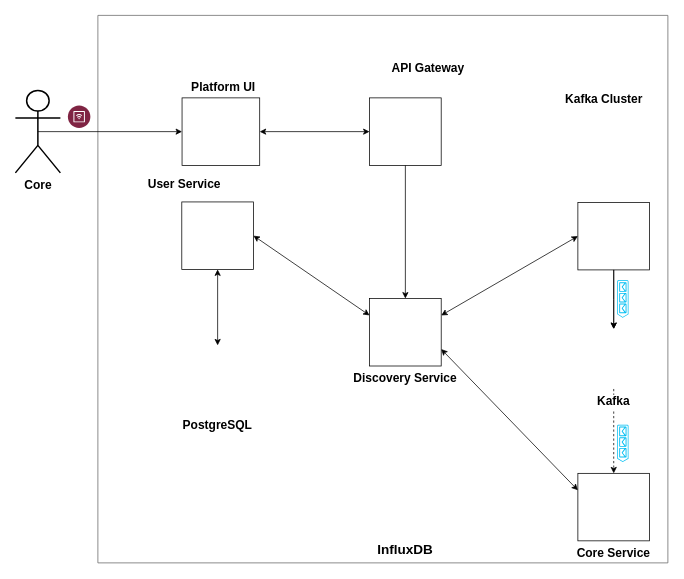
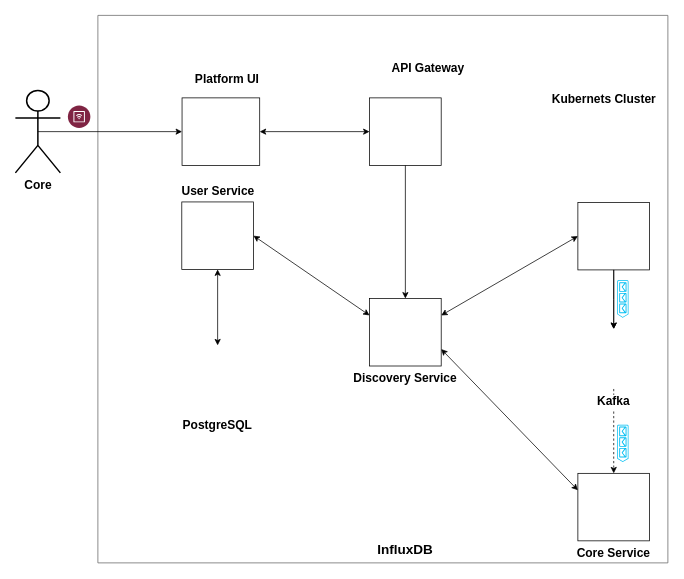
(223, 87) -> (227, 79)
(604, 99) -> (604, 99)
(184, 183) -> (218, 191)
